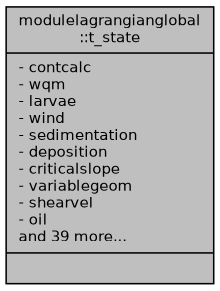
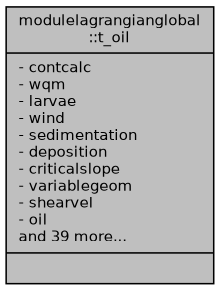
(110, 38) -> (110, 38)
